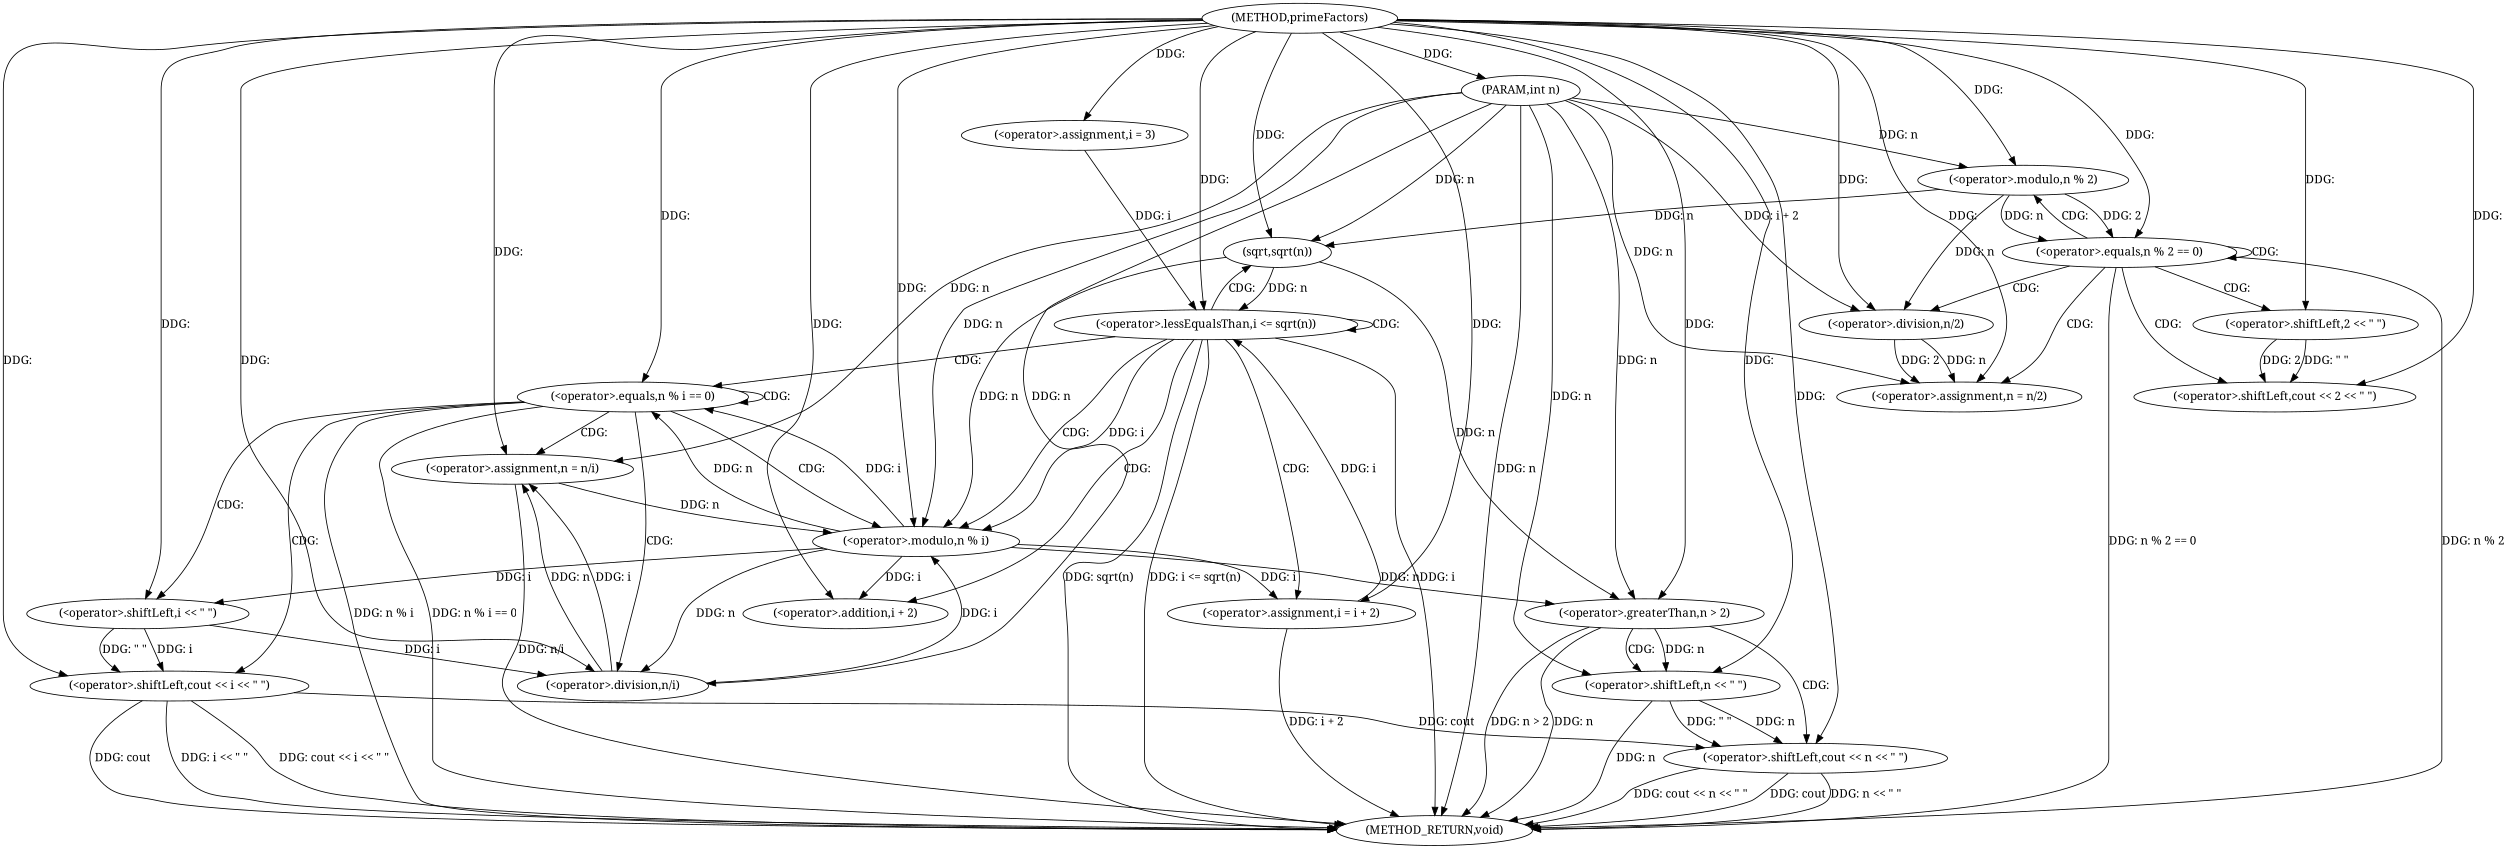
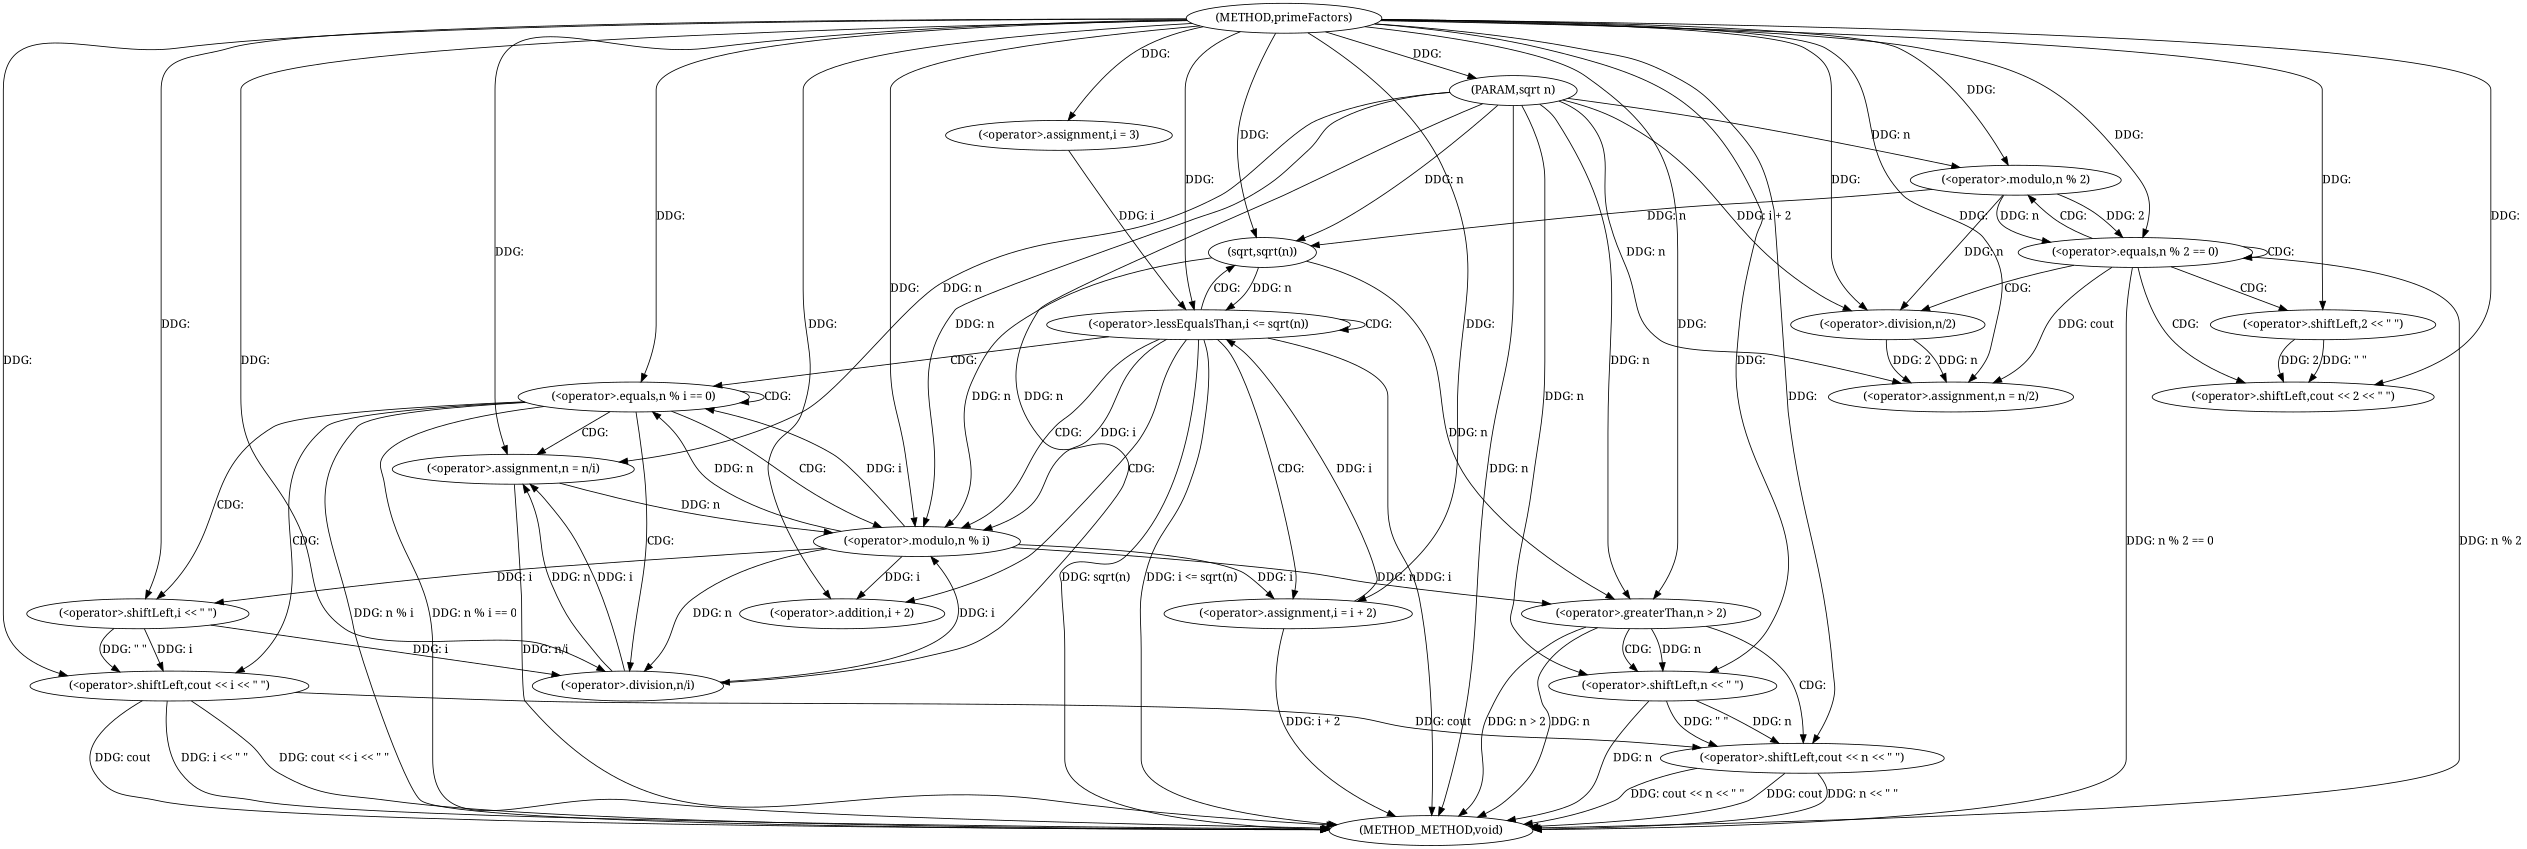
(1521, 91) -> (1513, 91)
(2082, 325) -> (2086, 325)
(1434, 831) -> (1431, 831)
